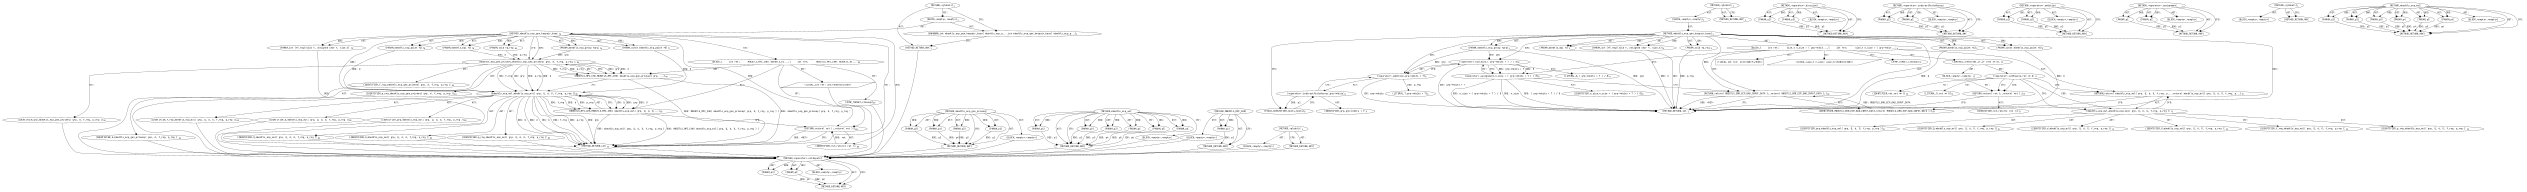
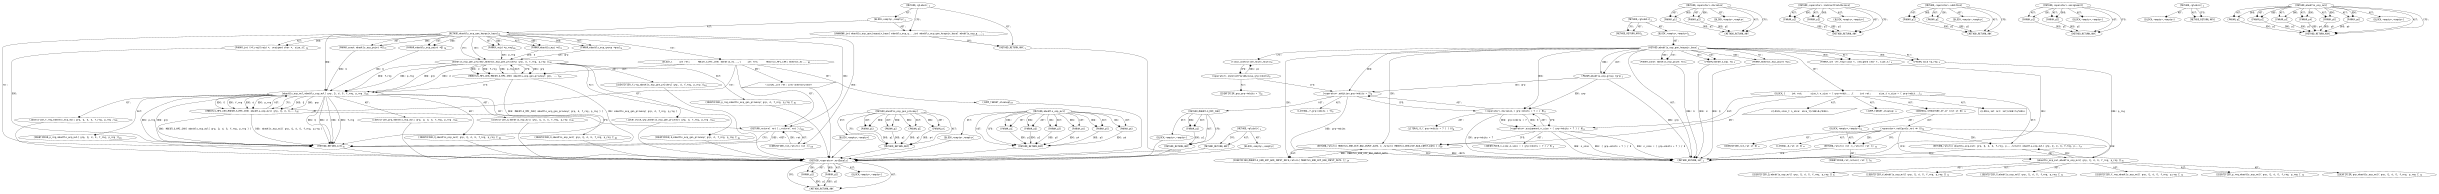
(1351, 83) -> (1282, 107)
(1414, 85) -> (1339, 103)
